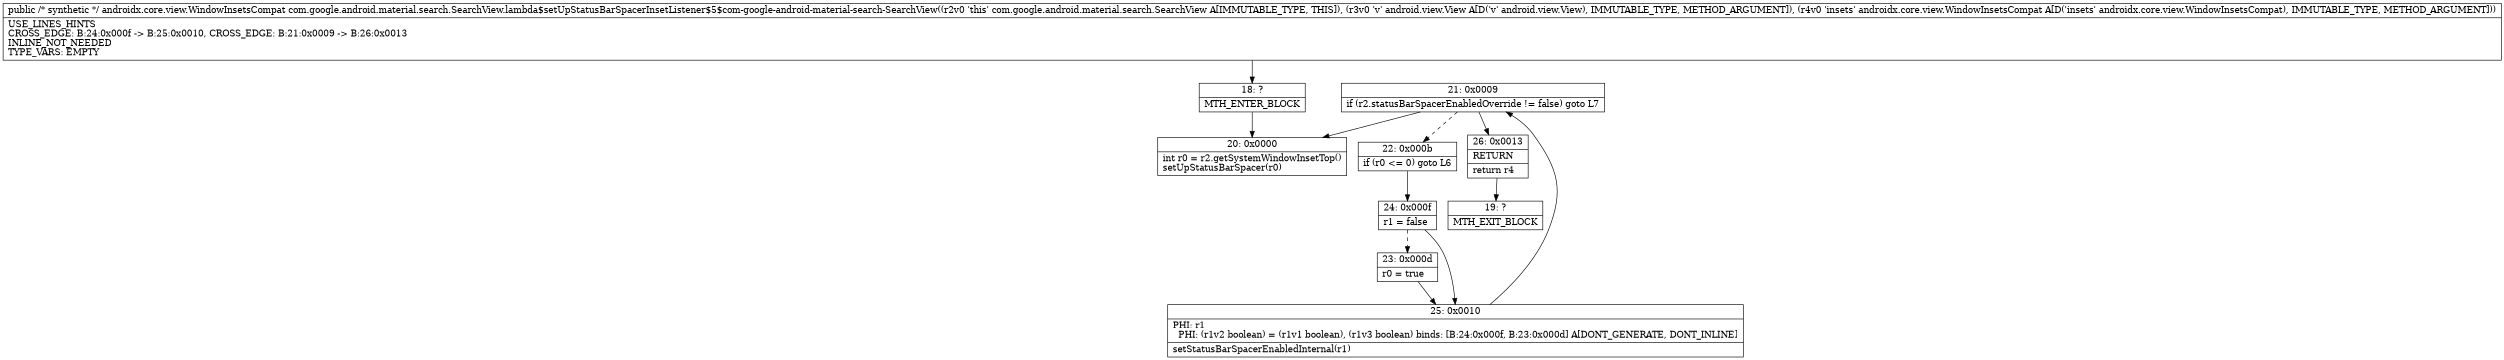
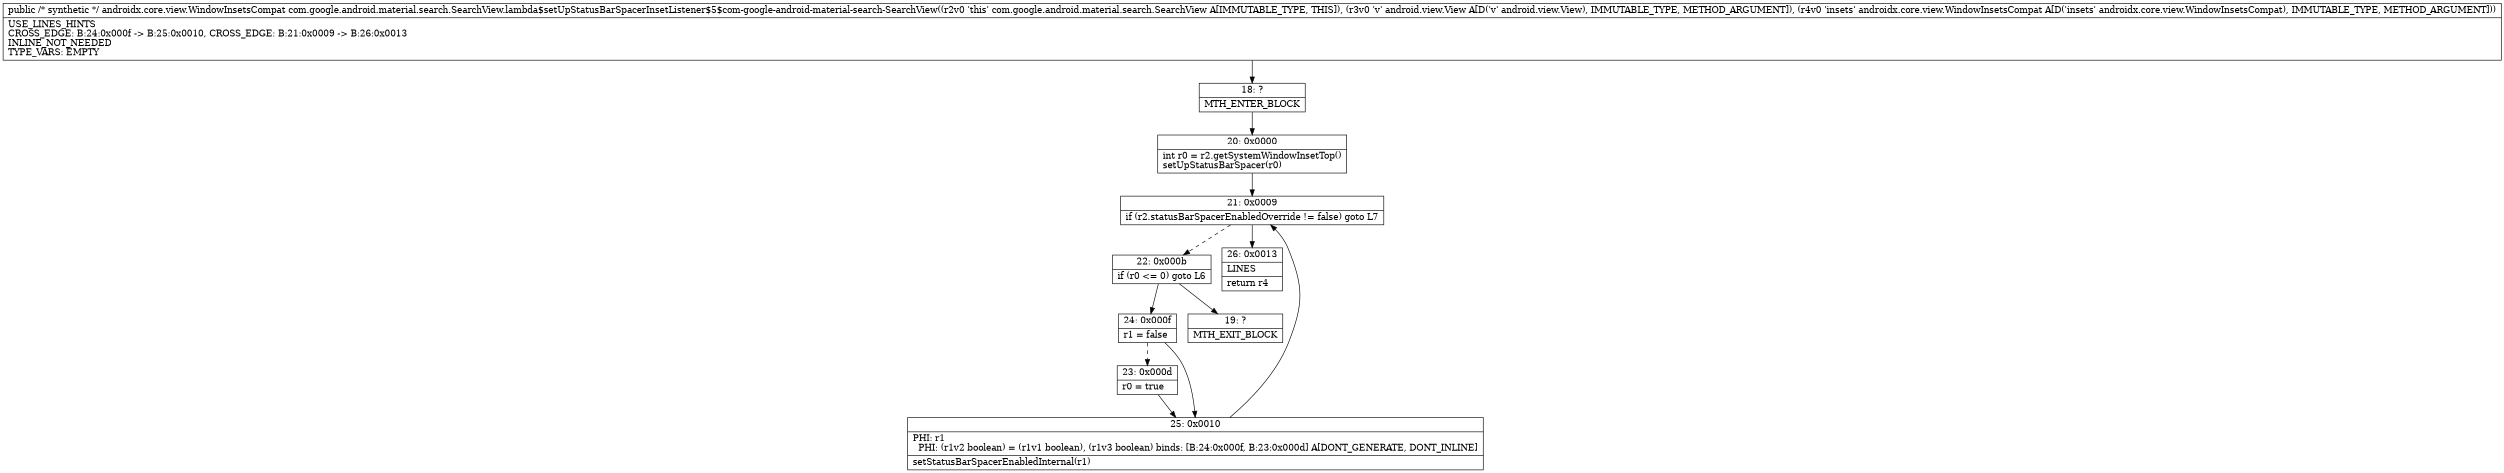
(1375, 124) -> (1252, 182)
(1493, 156) -> (1242, 269)
(1497, 186) -> (1196, 297)
